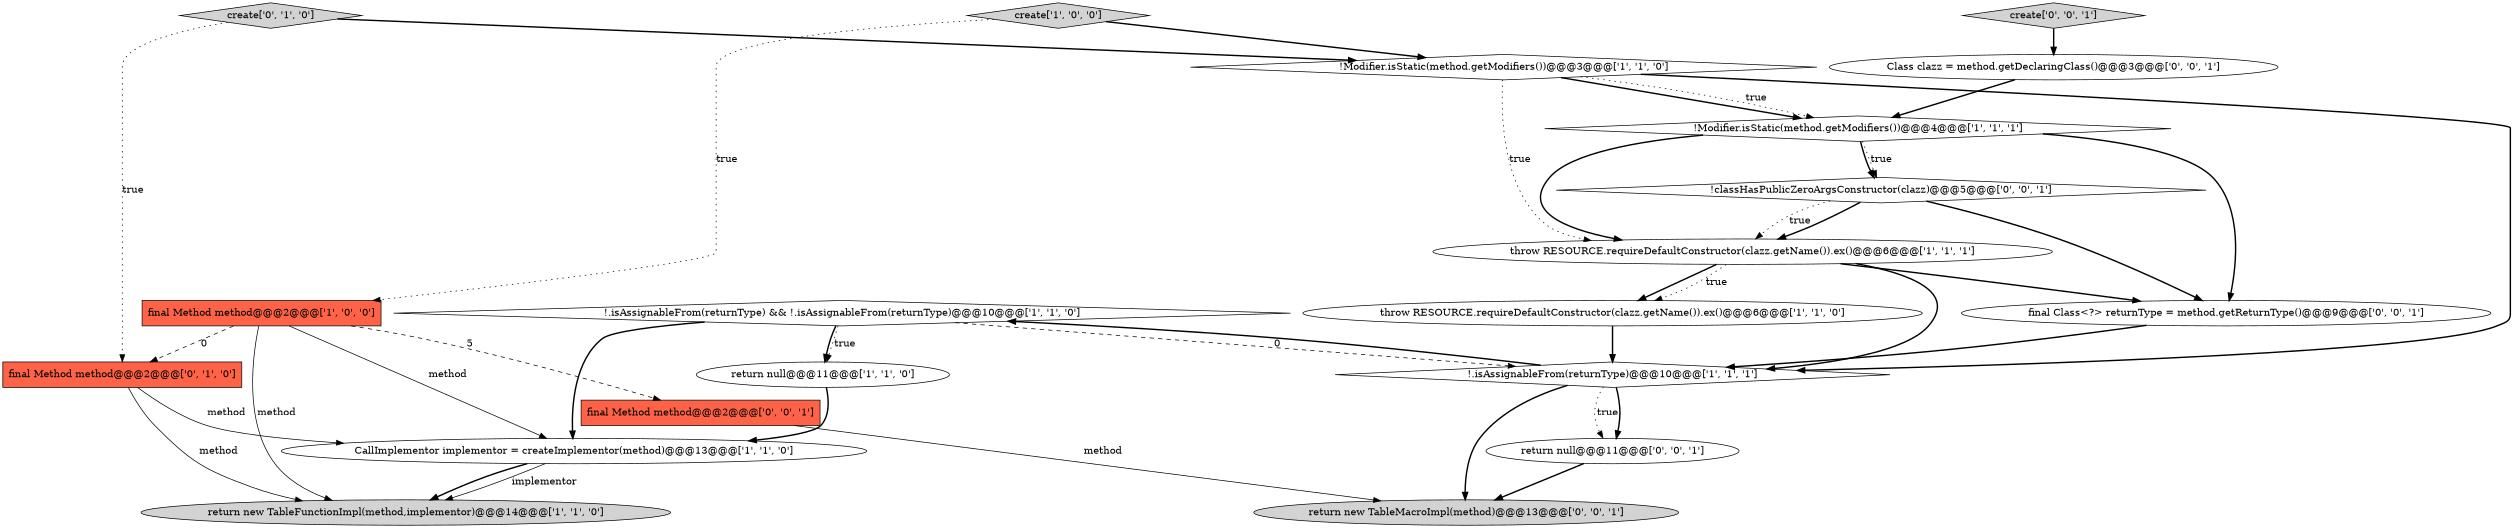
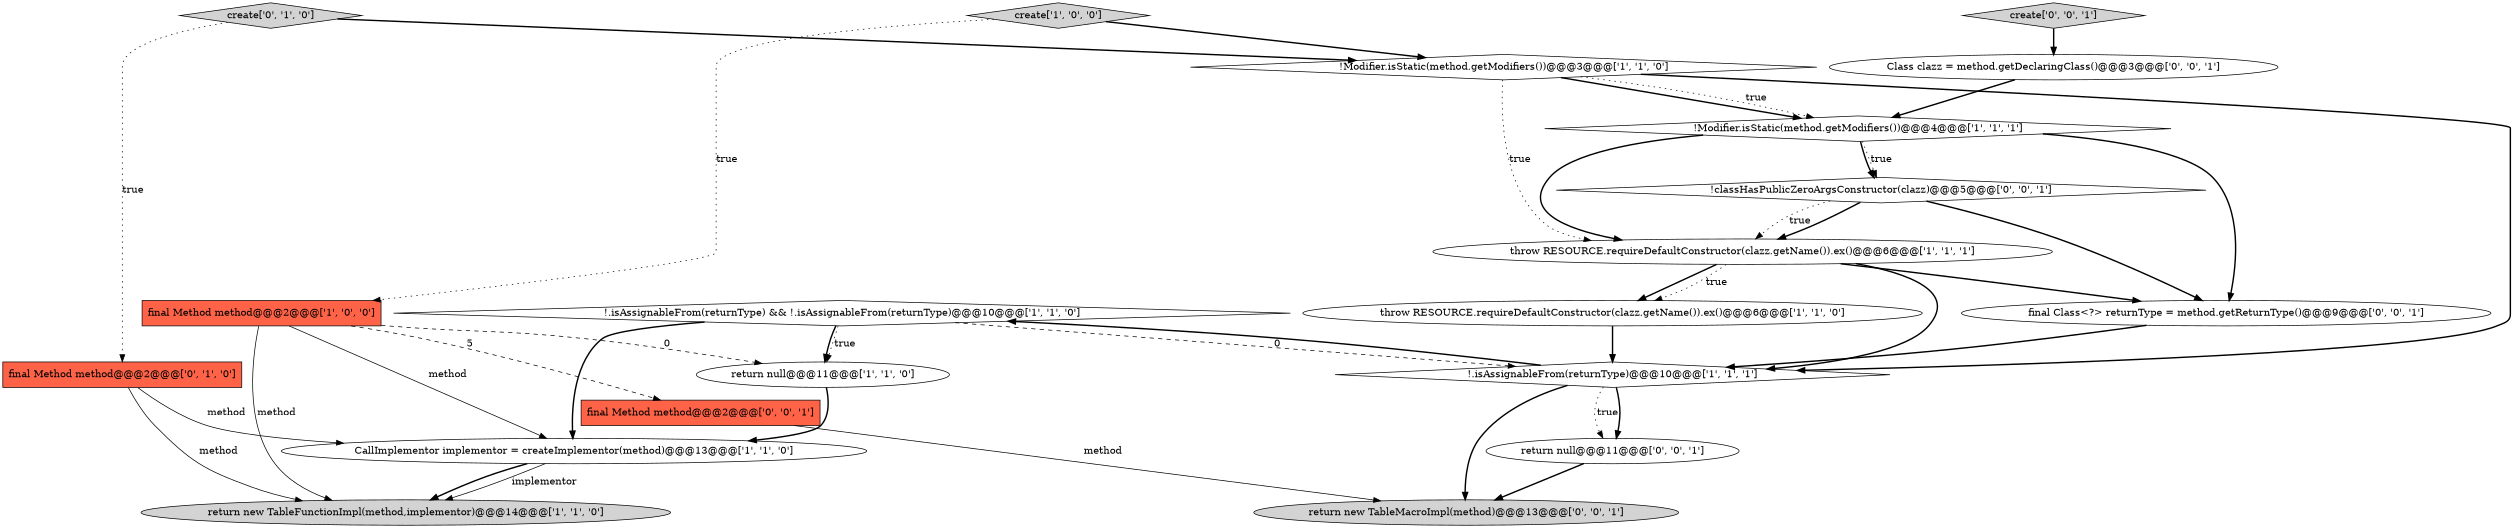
(195, 343) -> (569, 337)
